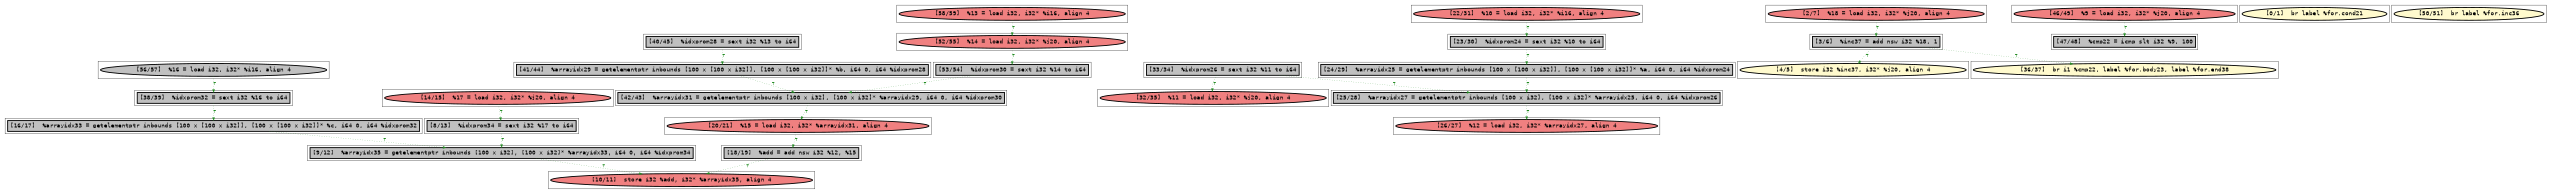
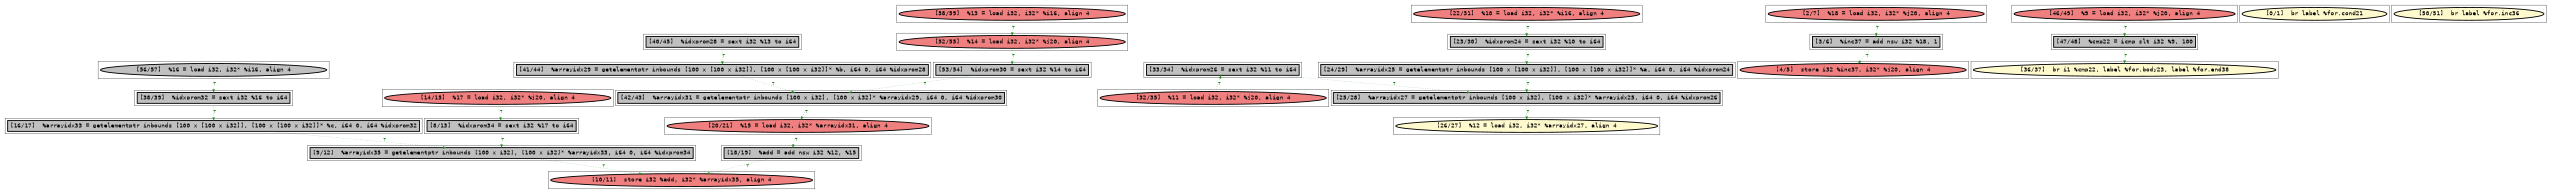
(1996, 55) -> (2125, 54)
(1853, 70) -> (1853, 70)
(1214, 81) -> (1218, 85)
(1527, 126) -> (1527, 126)
